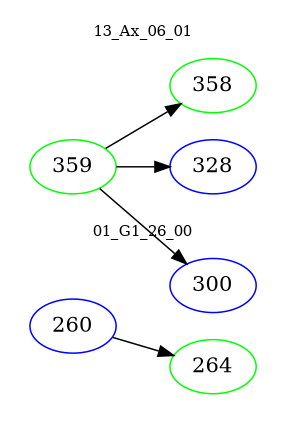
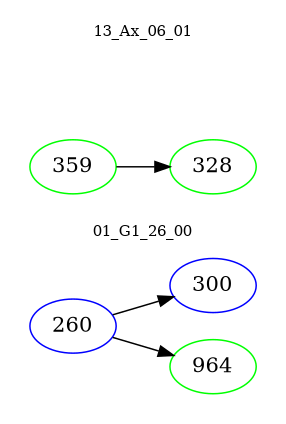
(213, 86) -> none
(213, 167) -> (213, 167)
(145, 228) -> (136, 308)
(213, 367) -> (213, 367)
